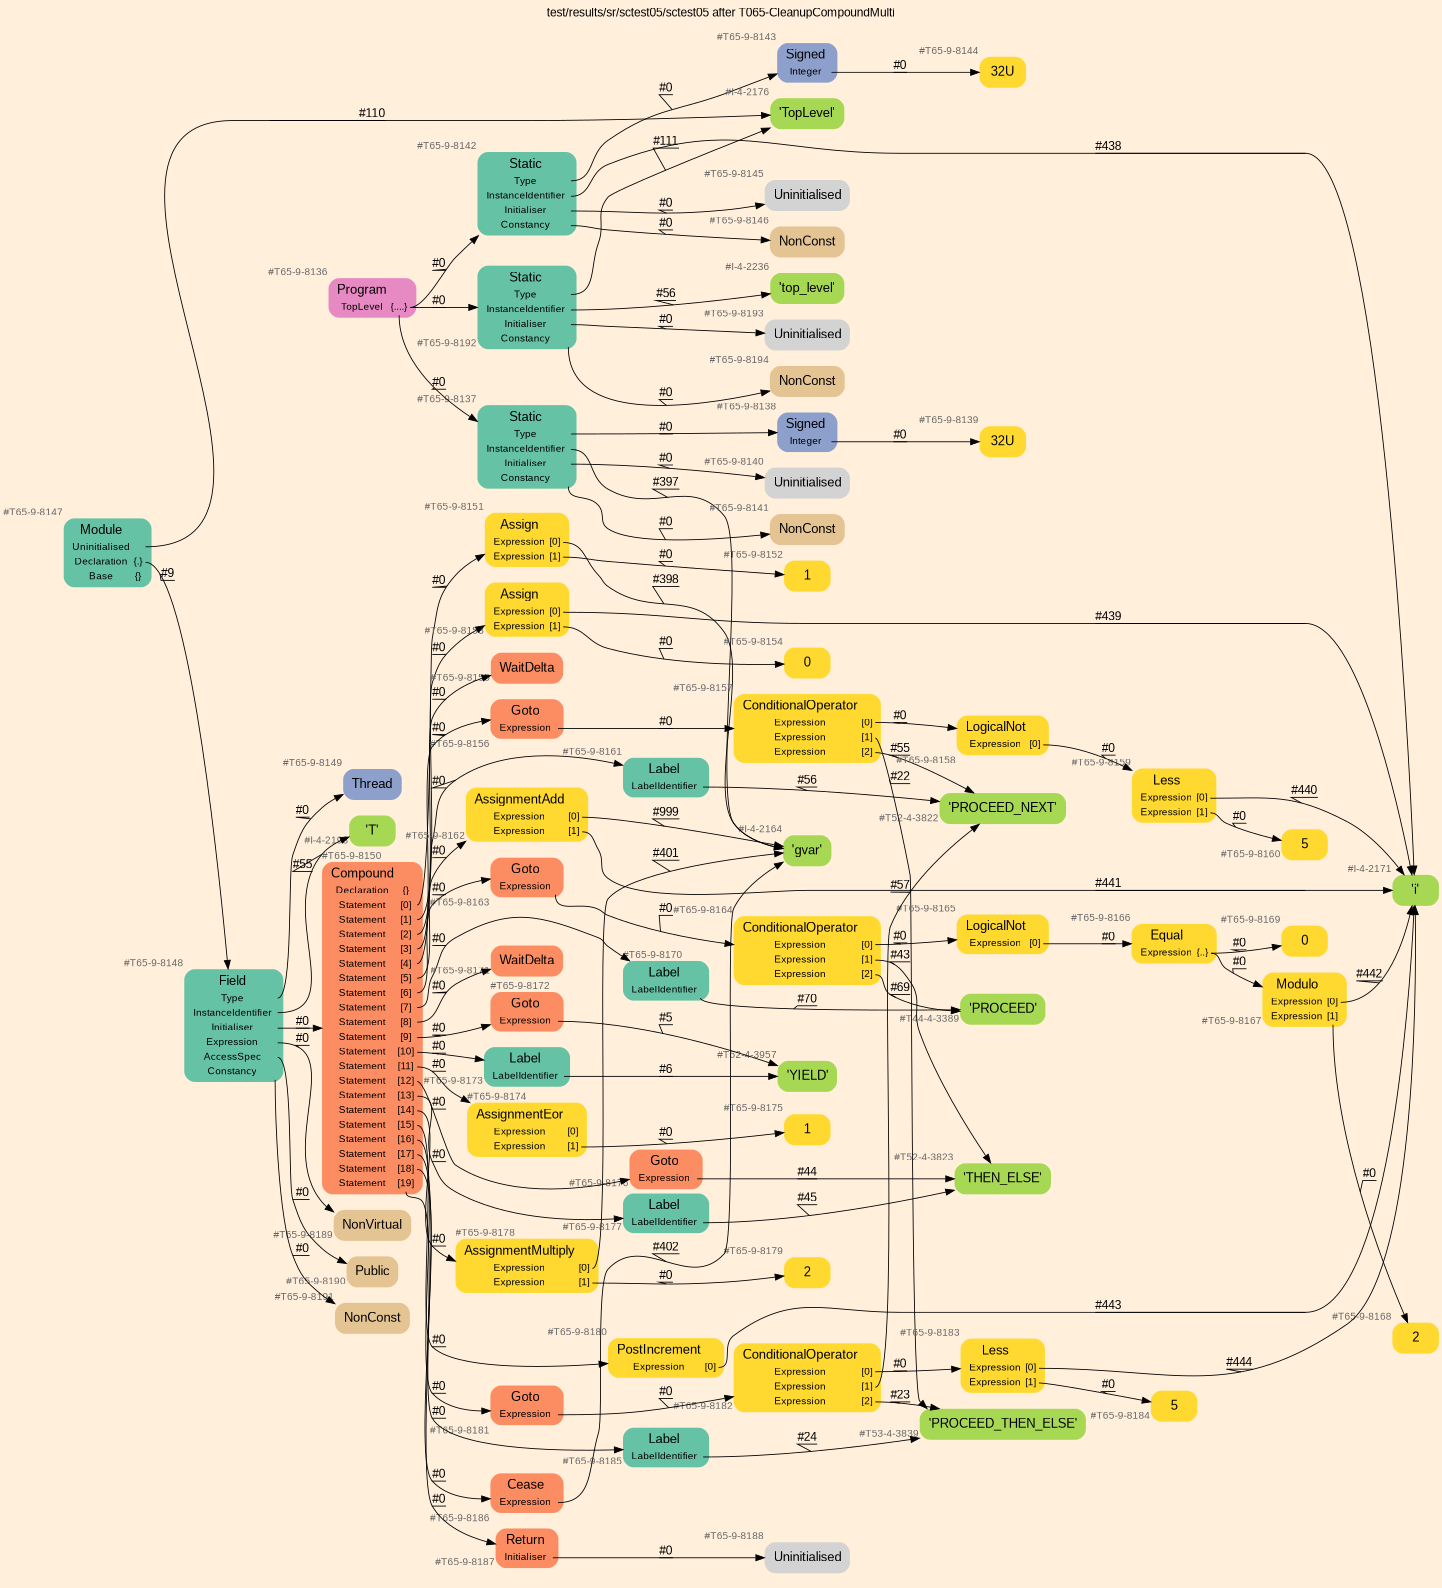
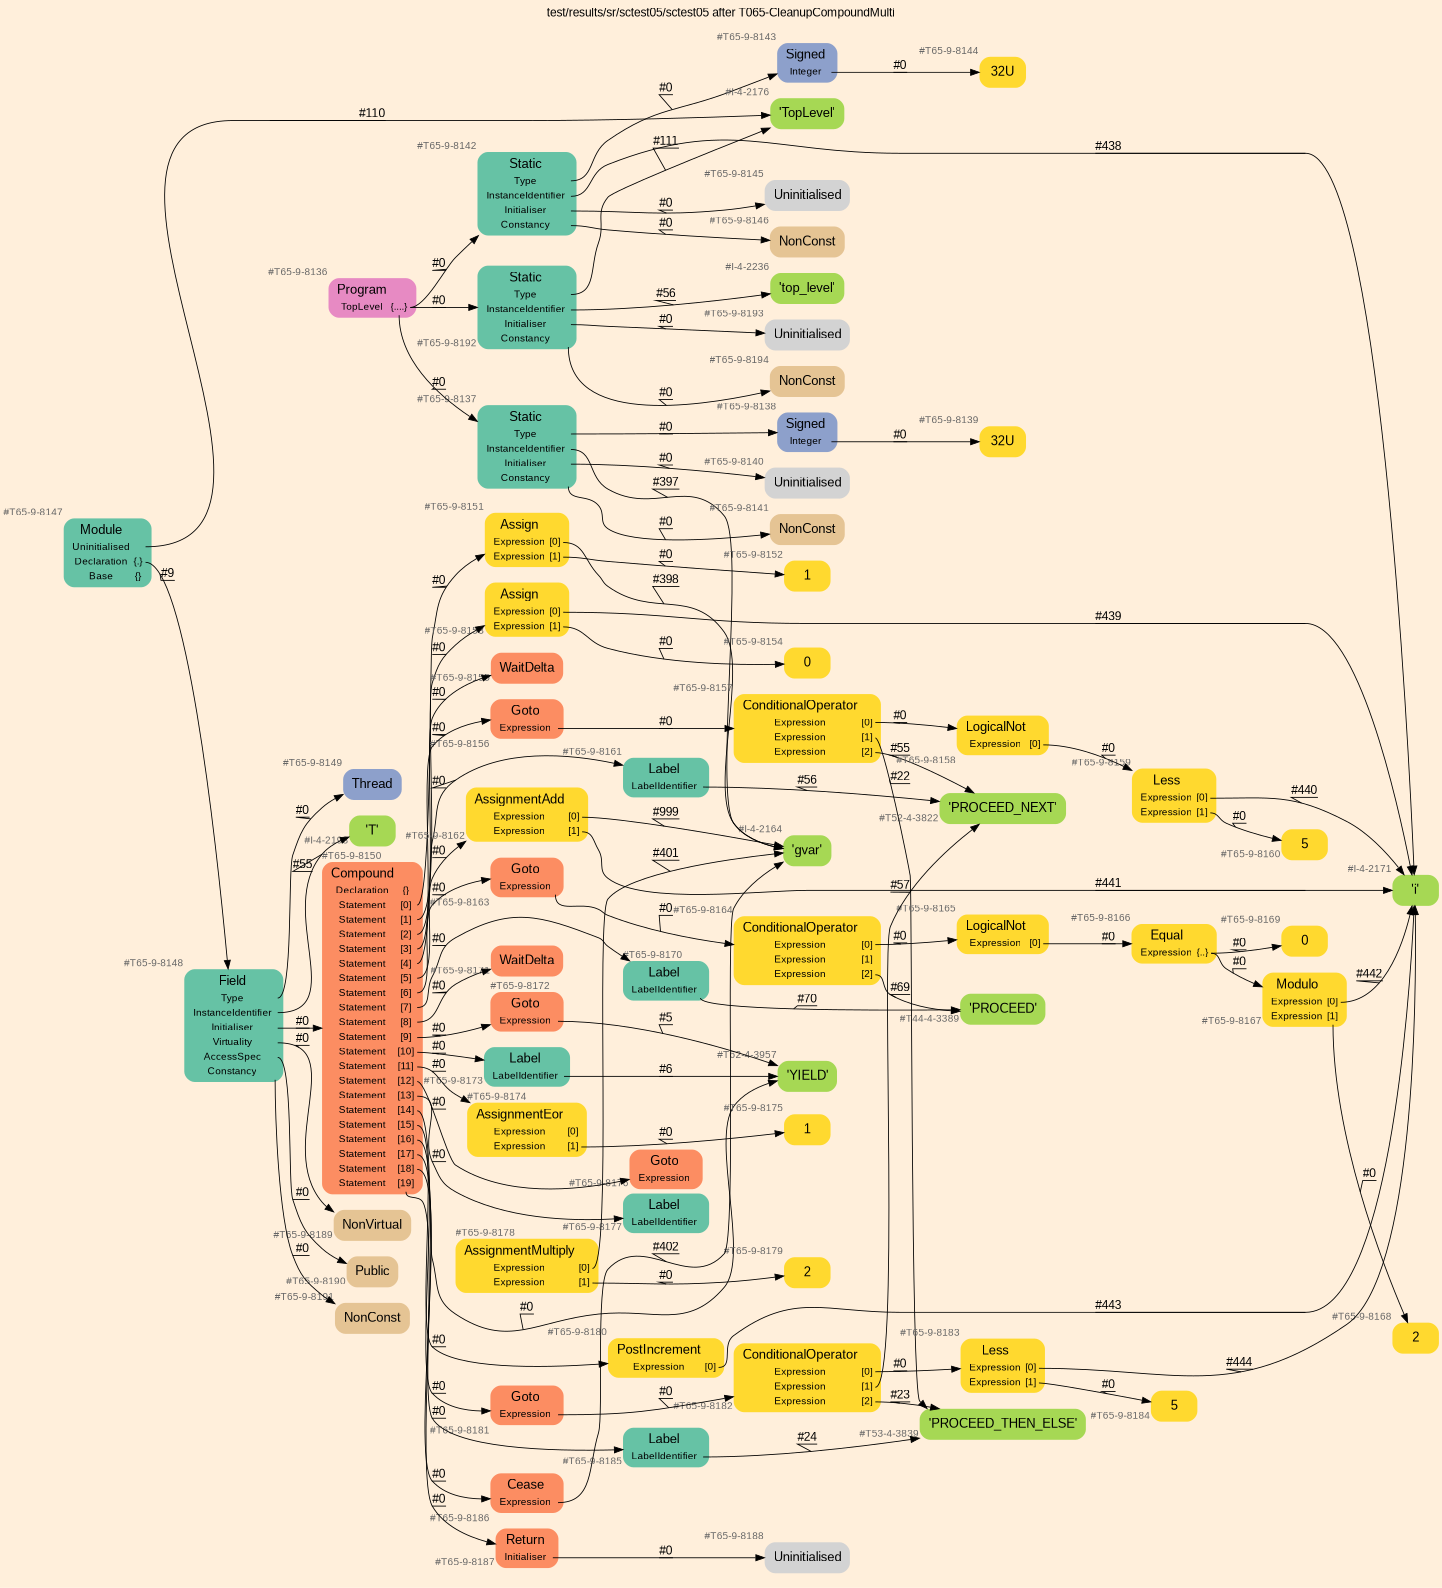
(232, 1042) -> (232, 1042)
(1003, 1179) -> none
(427, 1186) -> (580, 1317)
